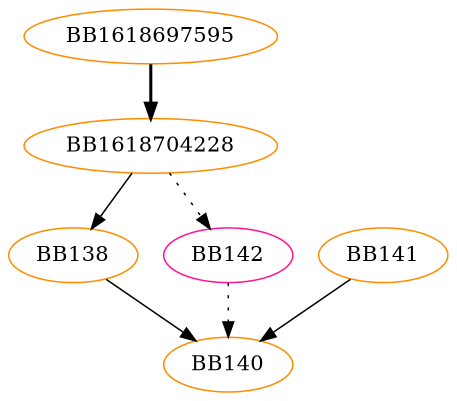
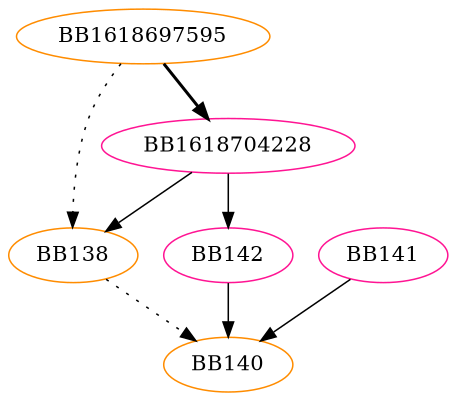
none -> (84, 133)
(151, 146) -> (228, 146)
(185, 195) -> (228, 193)
(383, 255) -> (383, 255)
(228, 303) -> (228, 303)
(145, 306) -> (145, 306)
